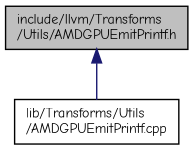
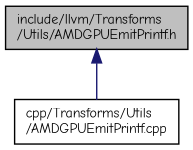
(97, 122) -> (97, 122)
